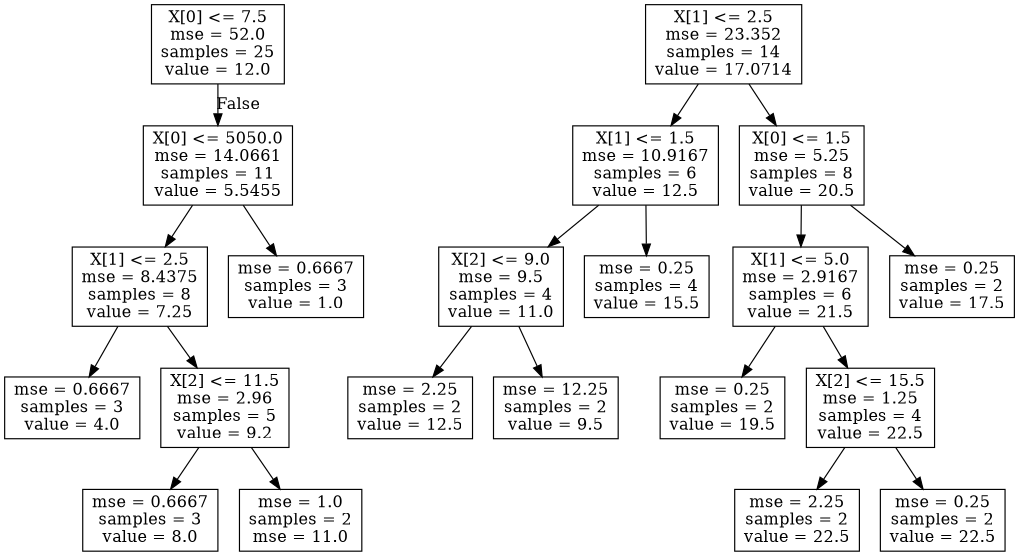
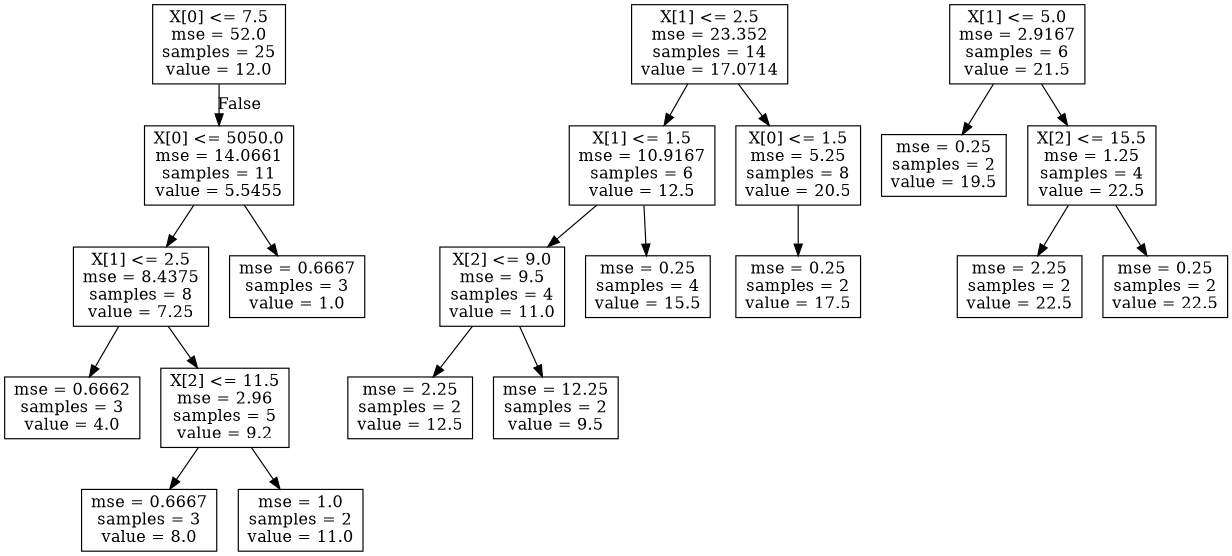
(801, 220) -> none
(72, 408) -> (72, 408)
(301, 520) -> (301, 520)
